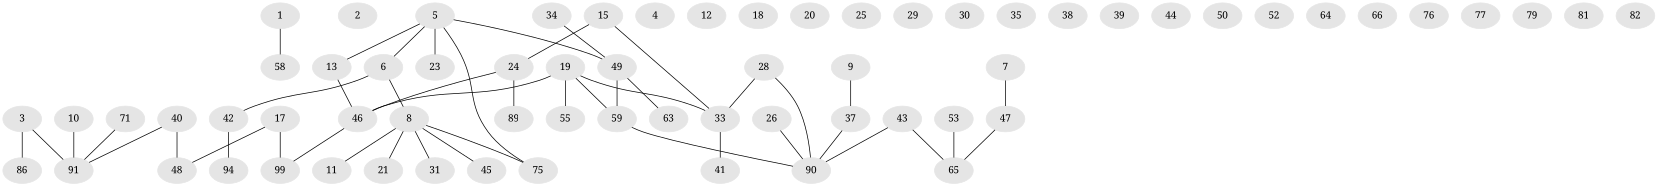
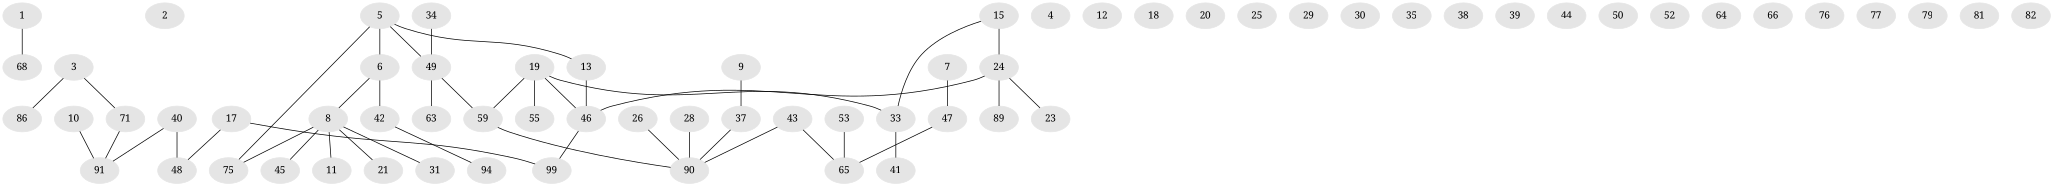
(435, 42) -> (1025, 93)
(280, 67) -> (22, 67)
(742, 93) -> none
(48, 145) -> (100, 93)
